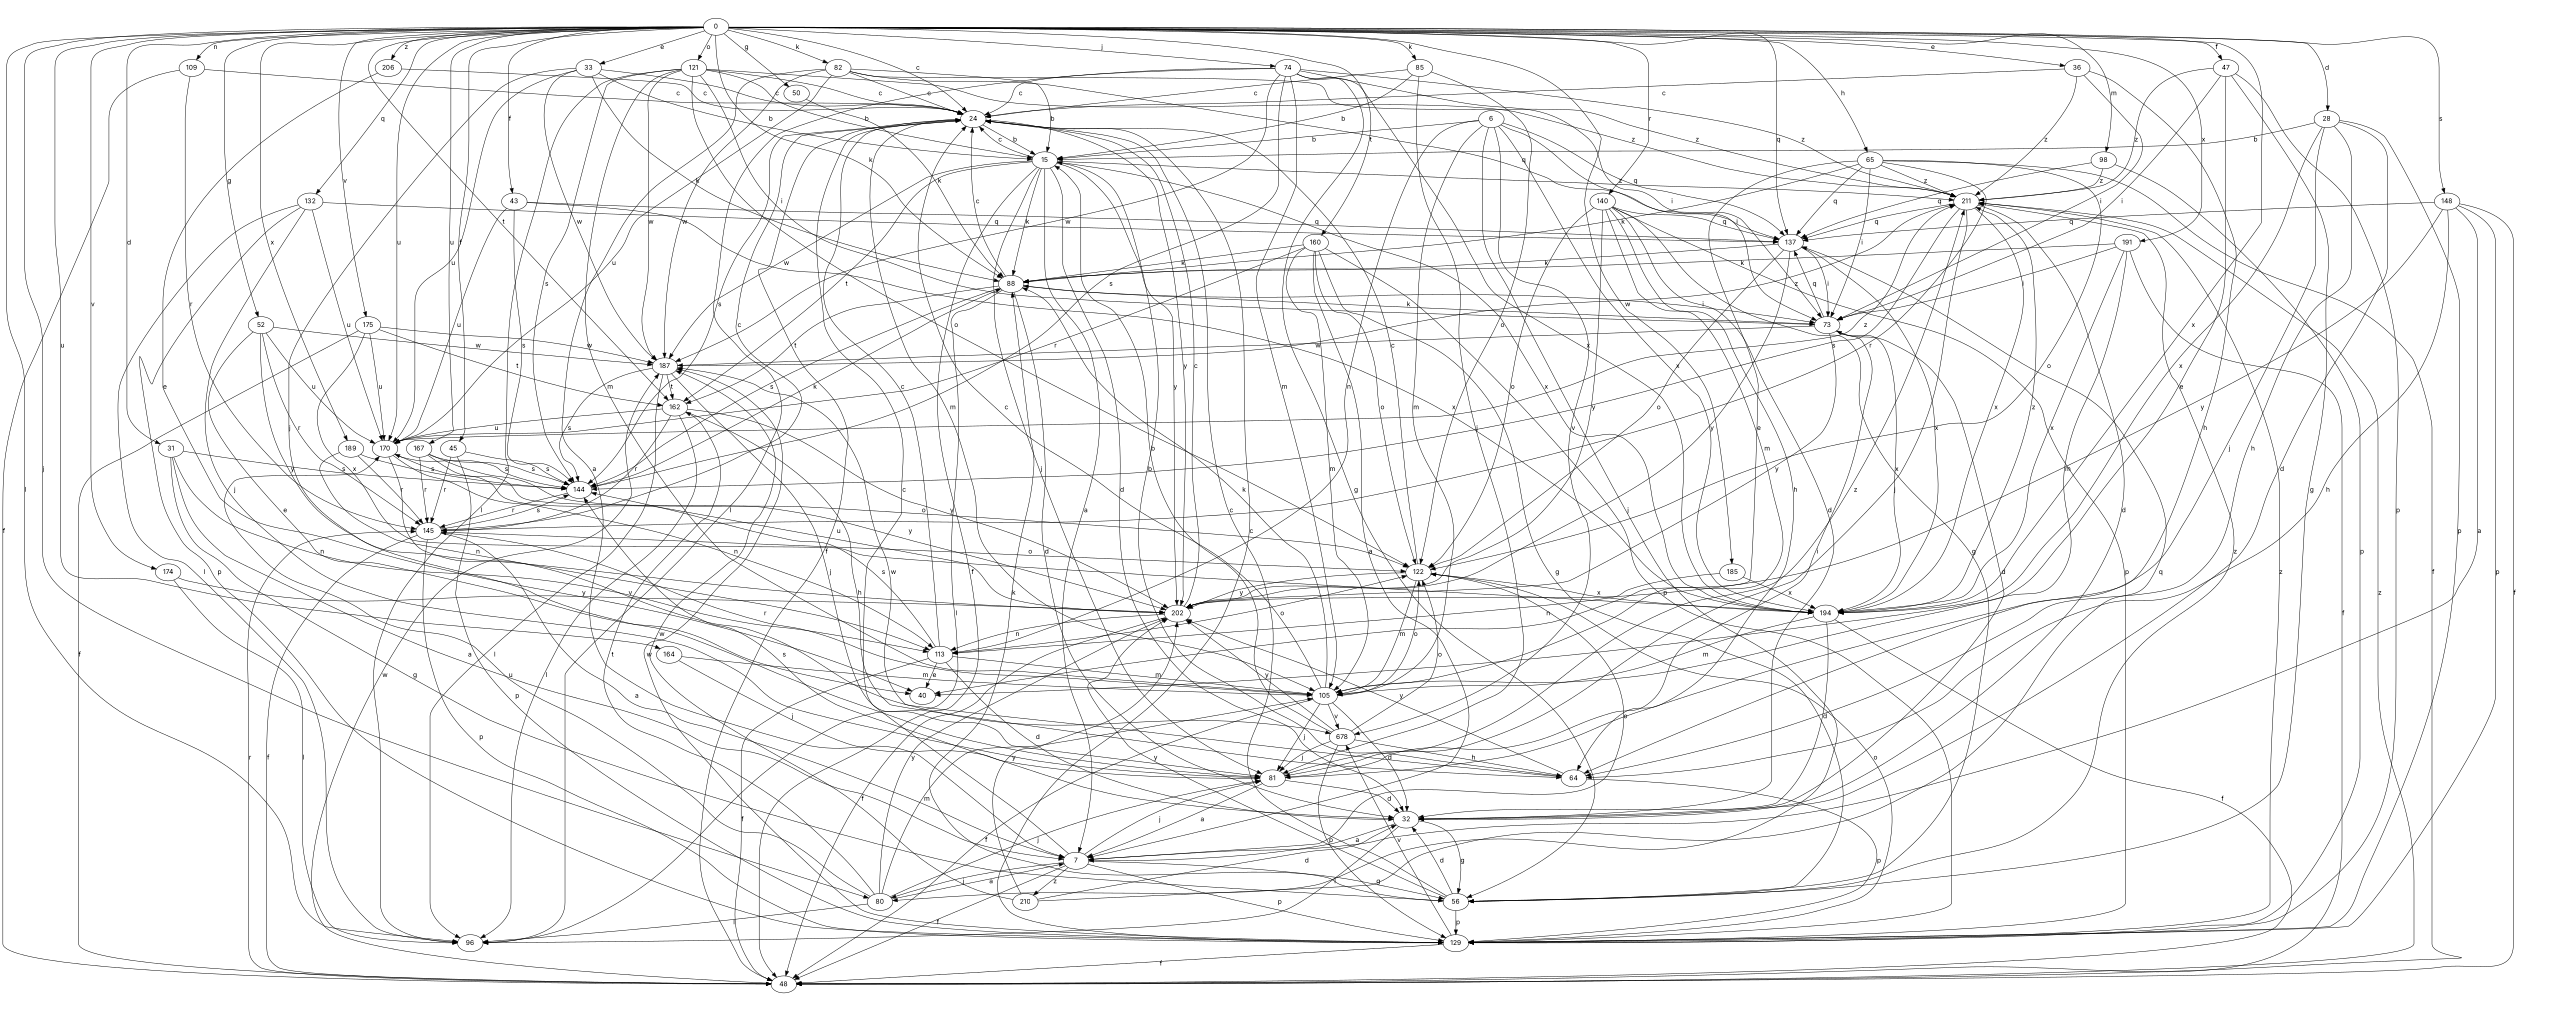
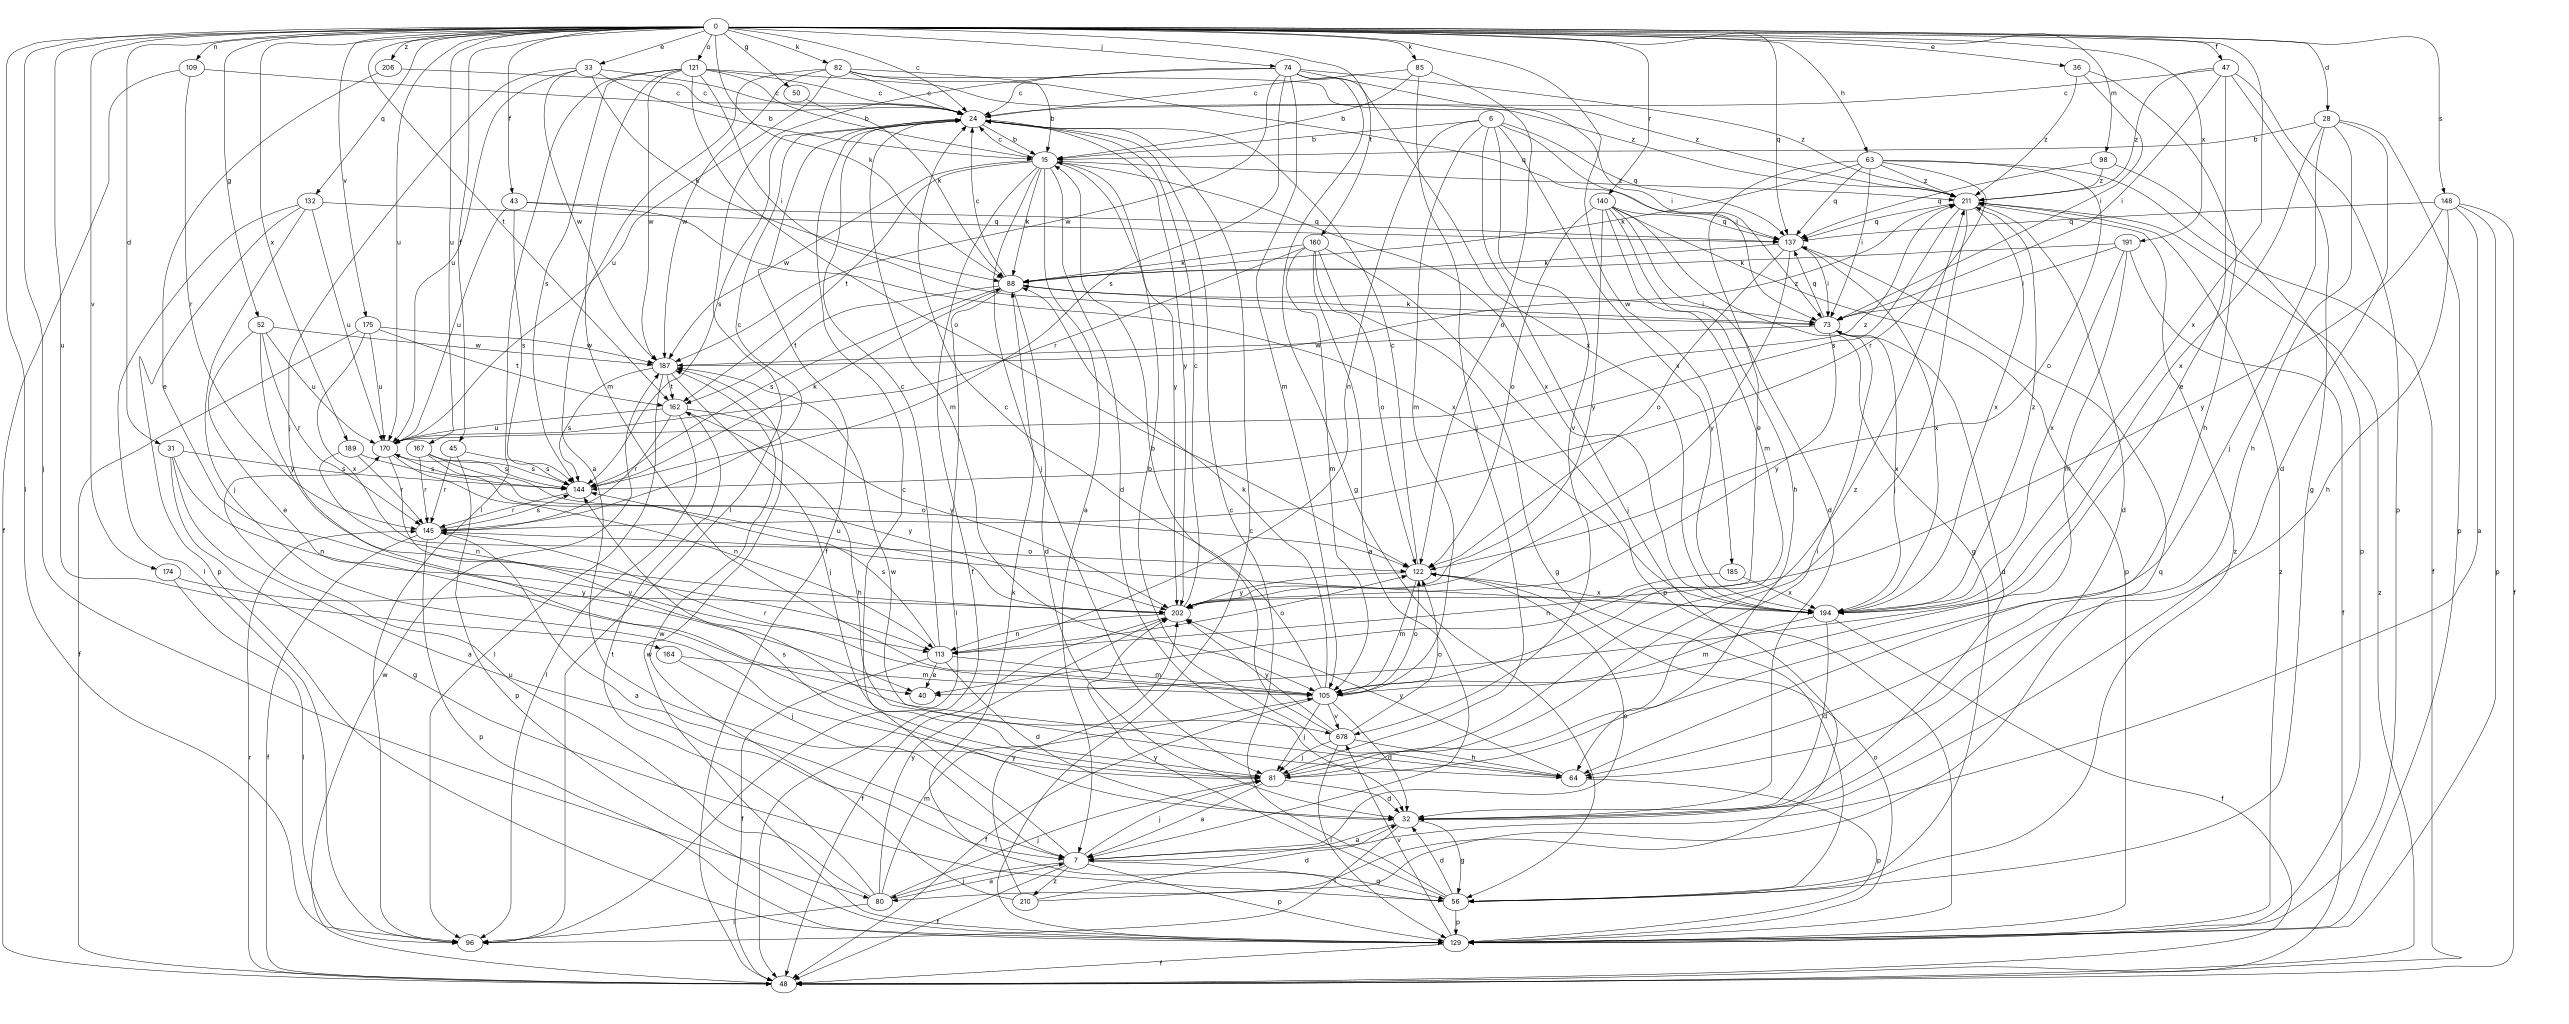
(1554, 90) -> (1572, 105)
(1870, 160) -> (1870, 160)
(1331, 840) -> (1331, 840)
